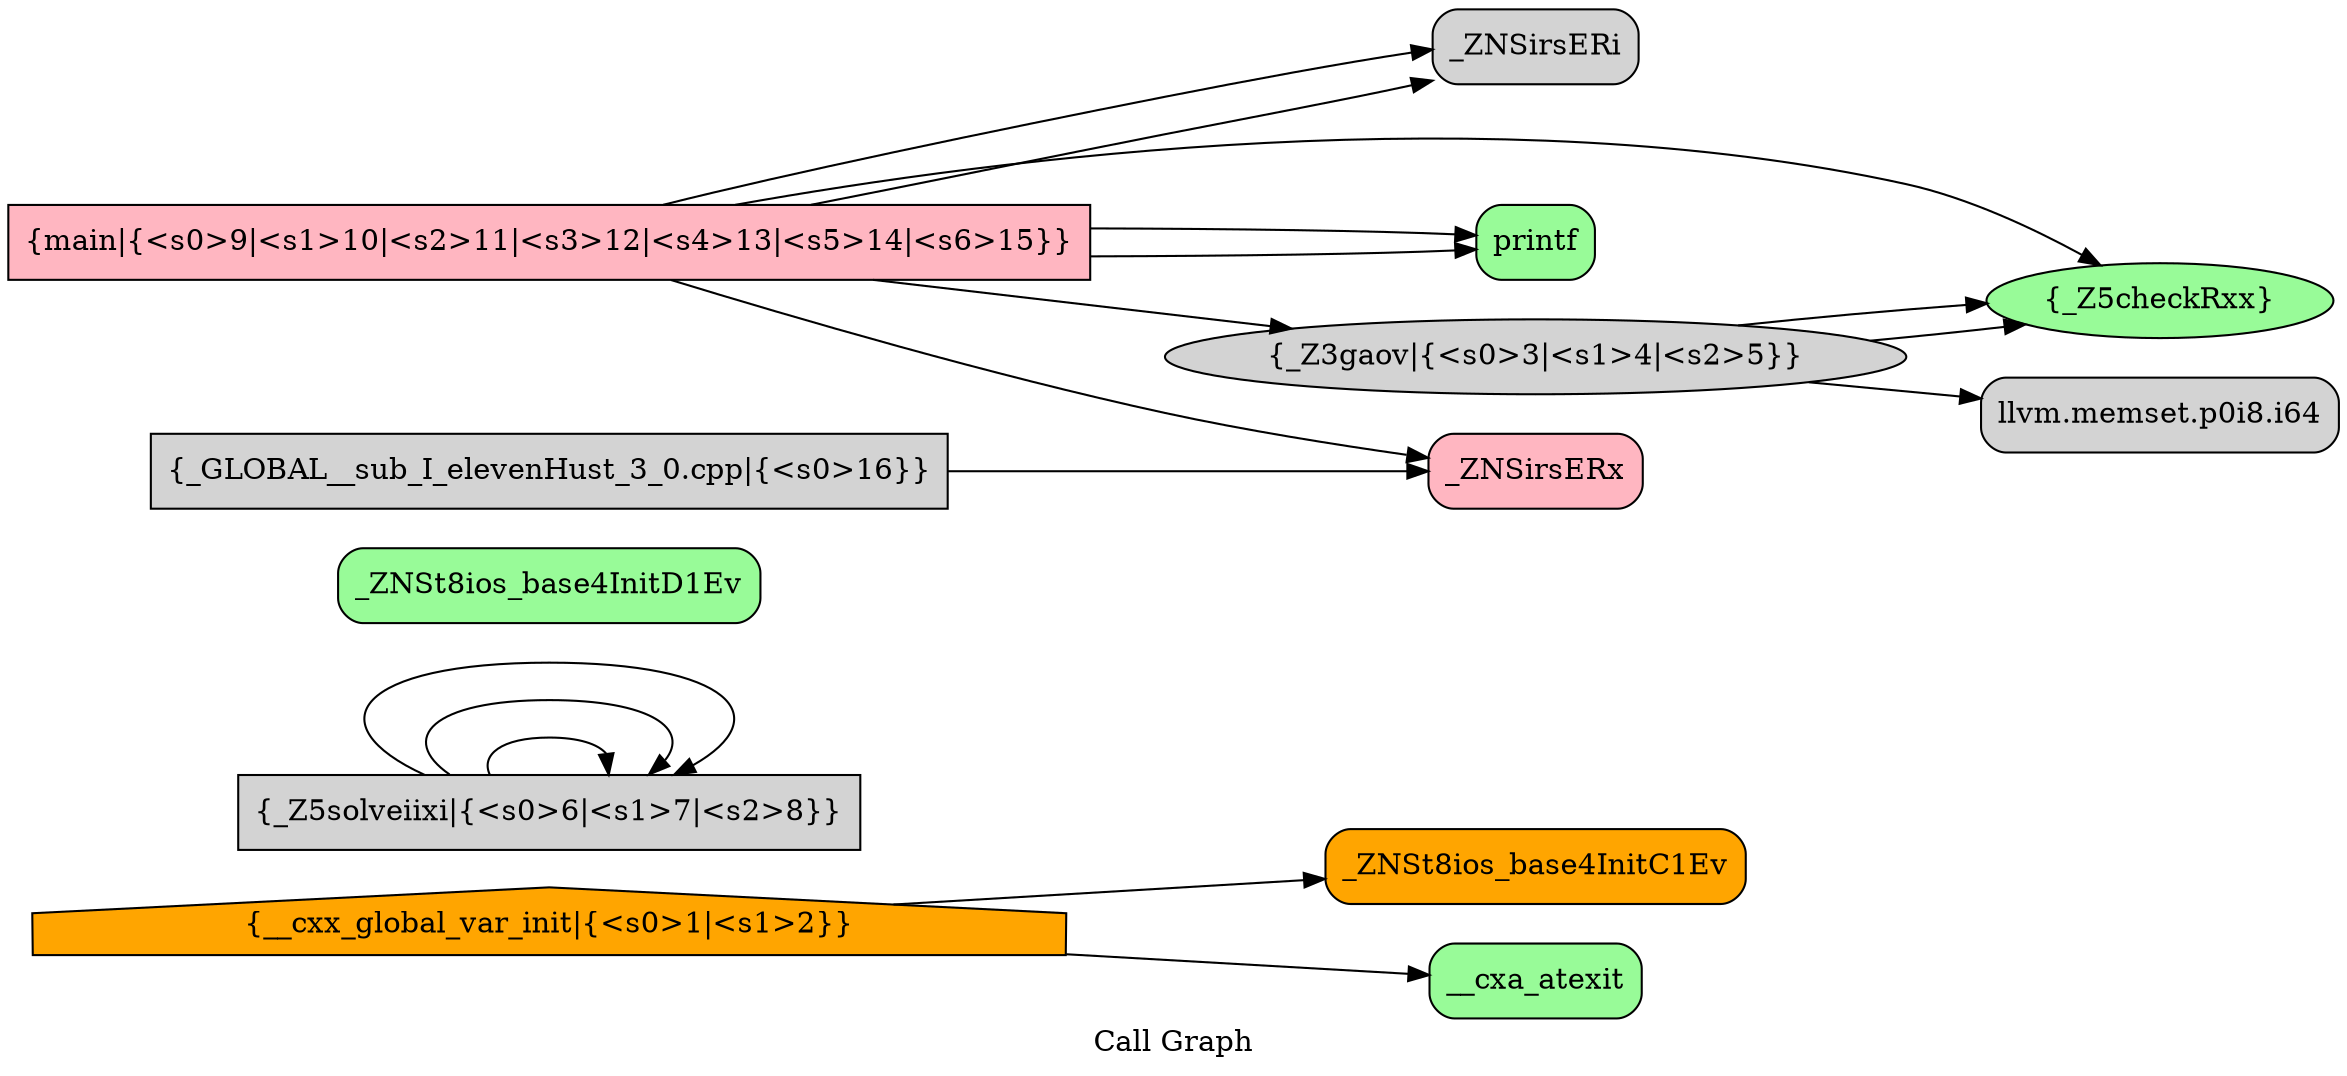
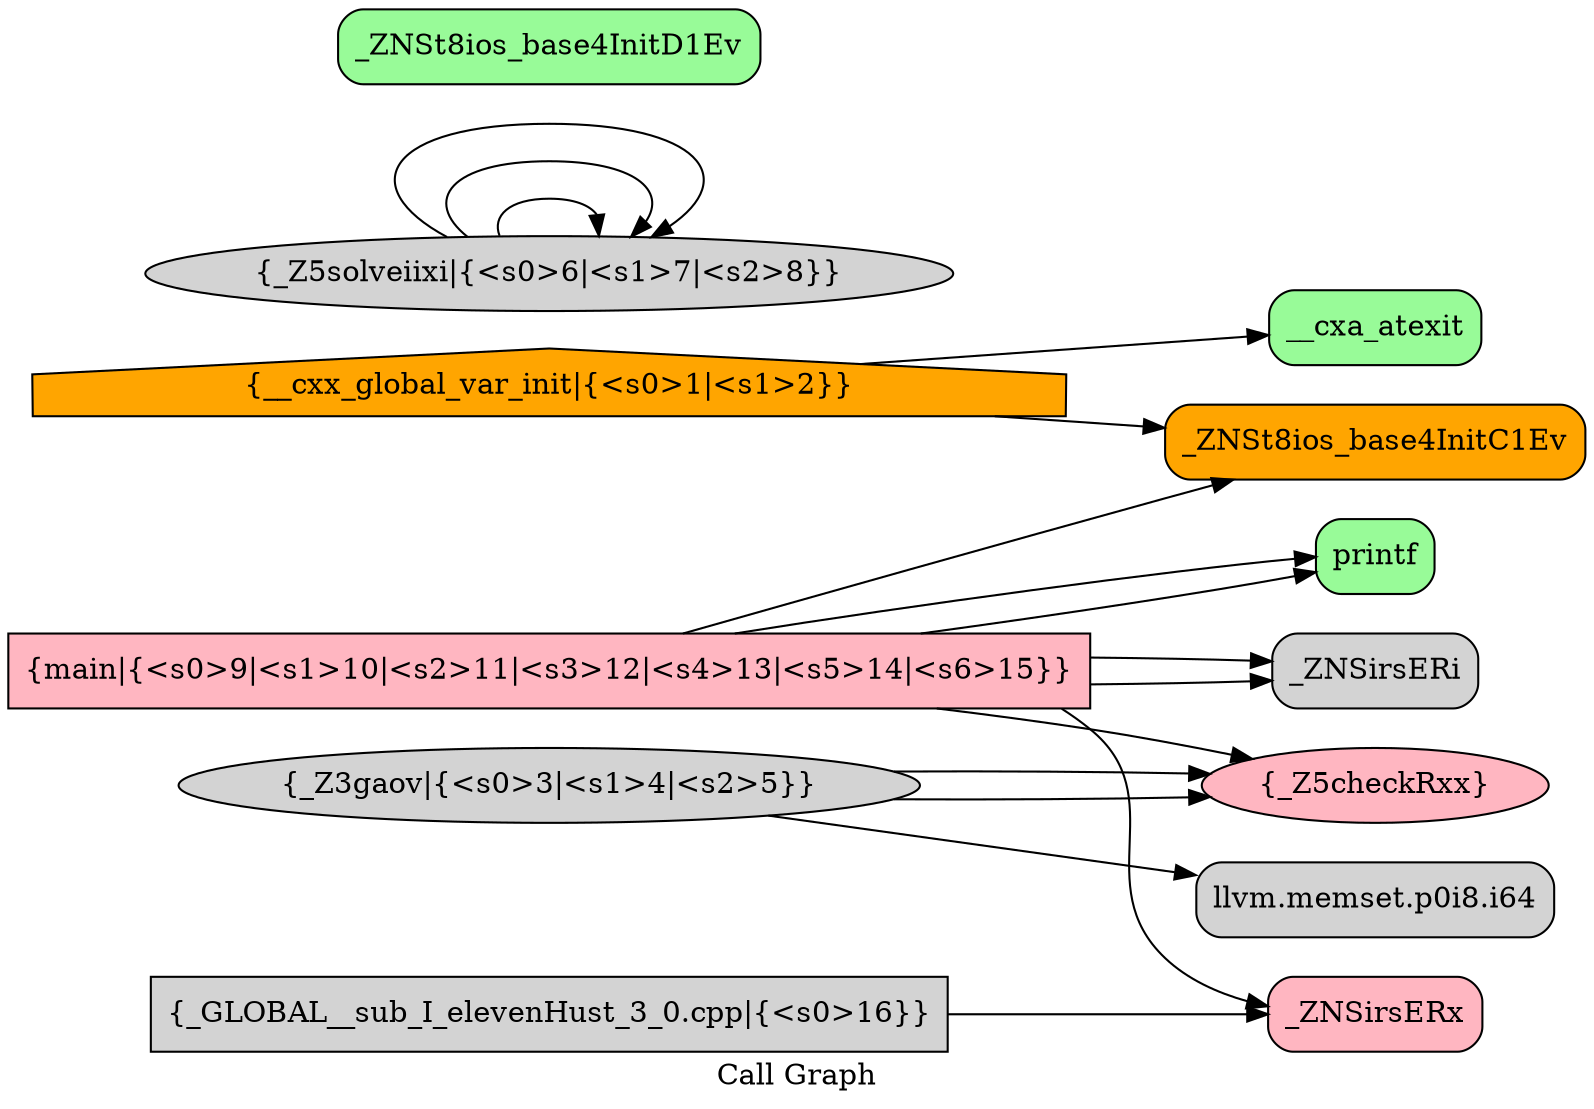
(2160, 301) -> (1375, 785)
(1072, 303) -> (948, 559)
(549, 812) -> (549, 274)
